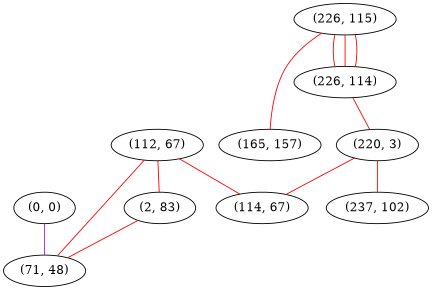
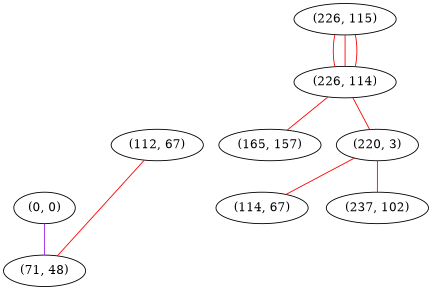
(282, 74) -> (307, 114)
(210, 176) -> none
(160, 208) -> none
